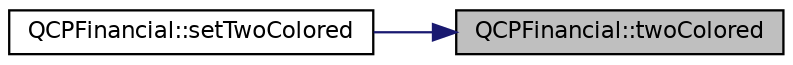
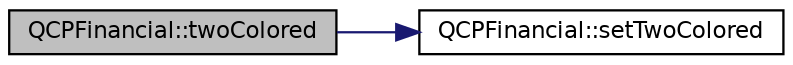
(403, 32) -> (367, 32)
